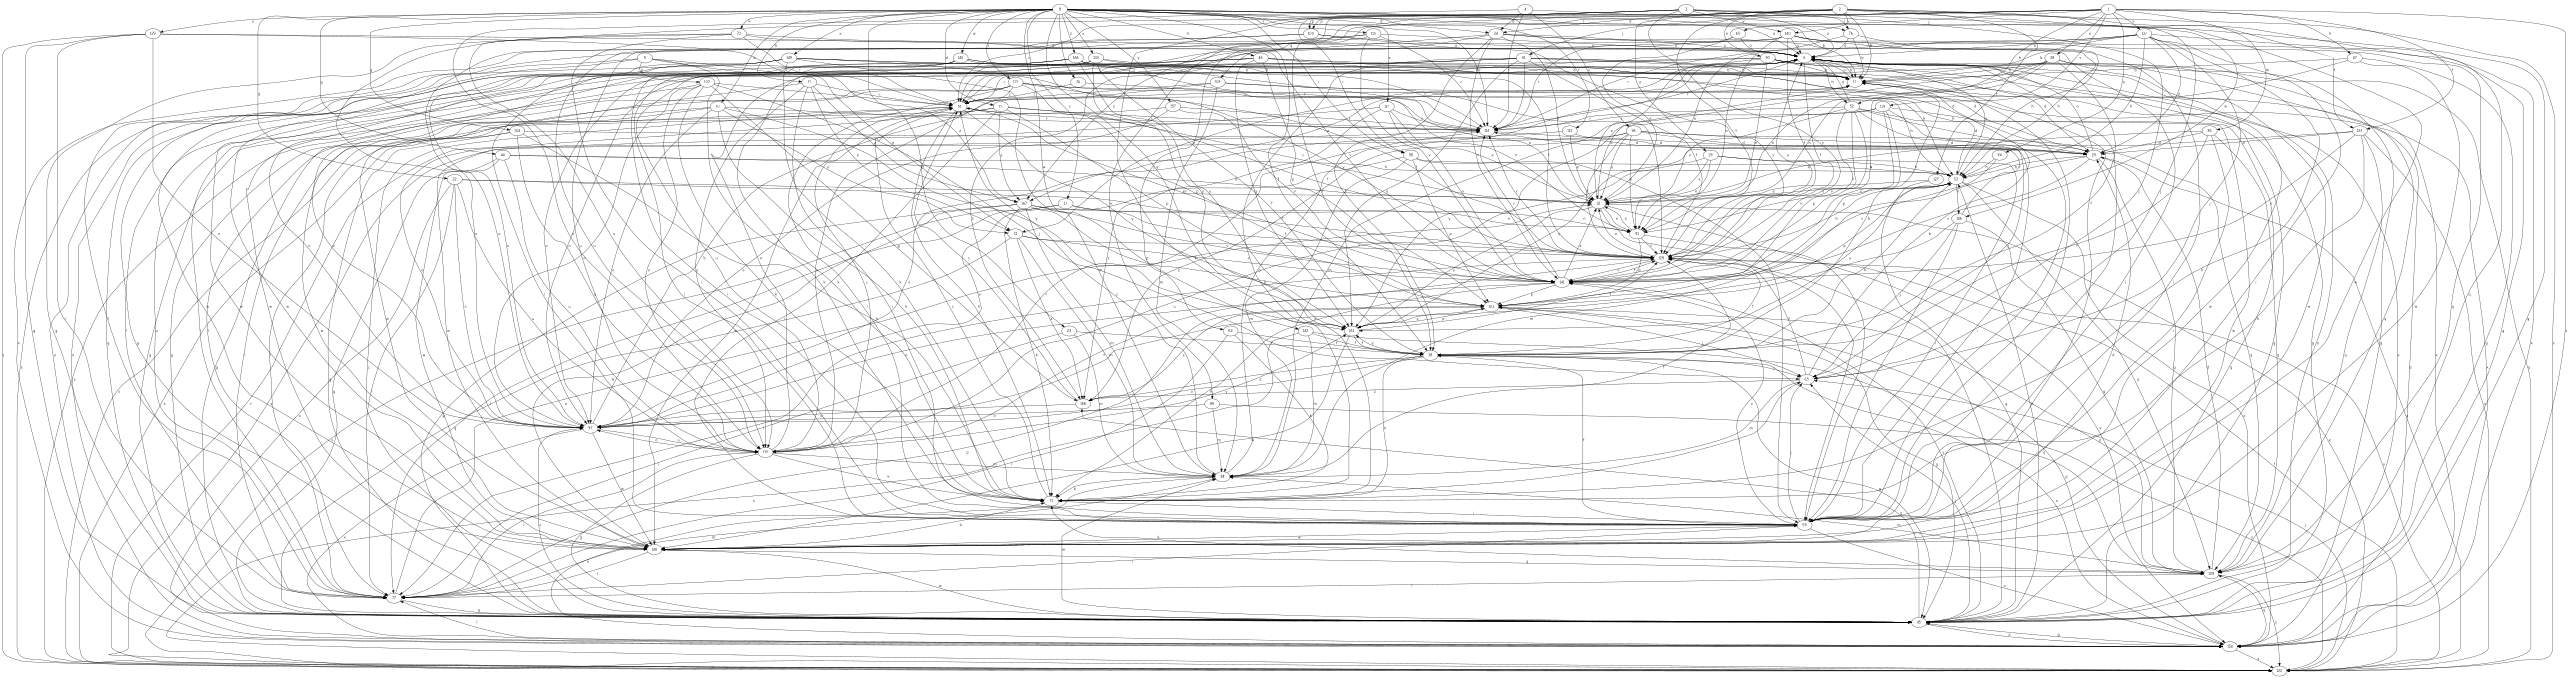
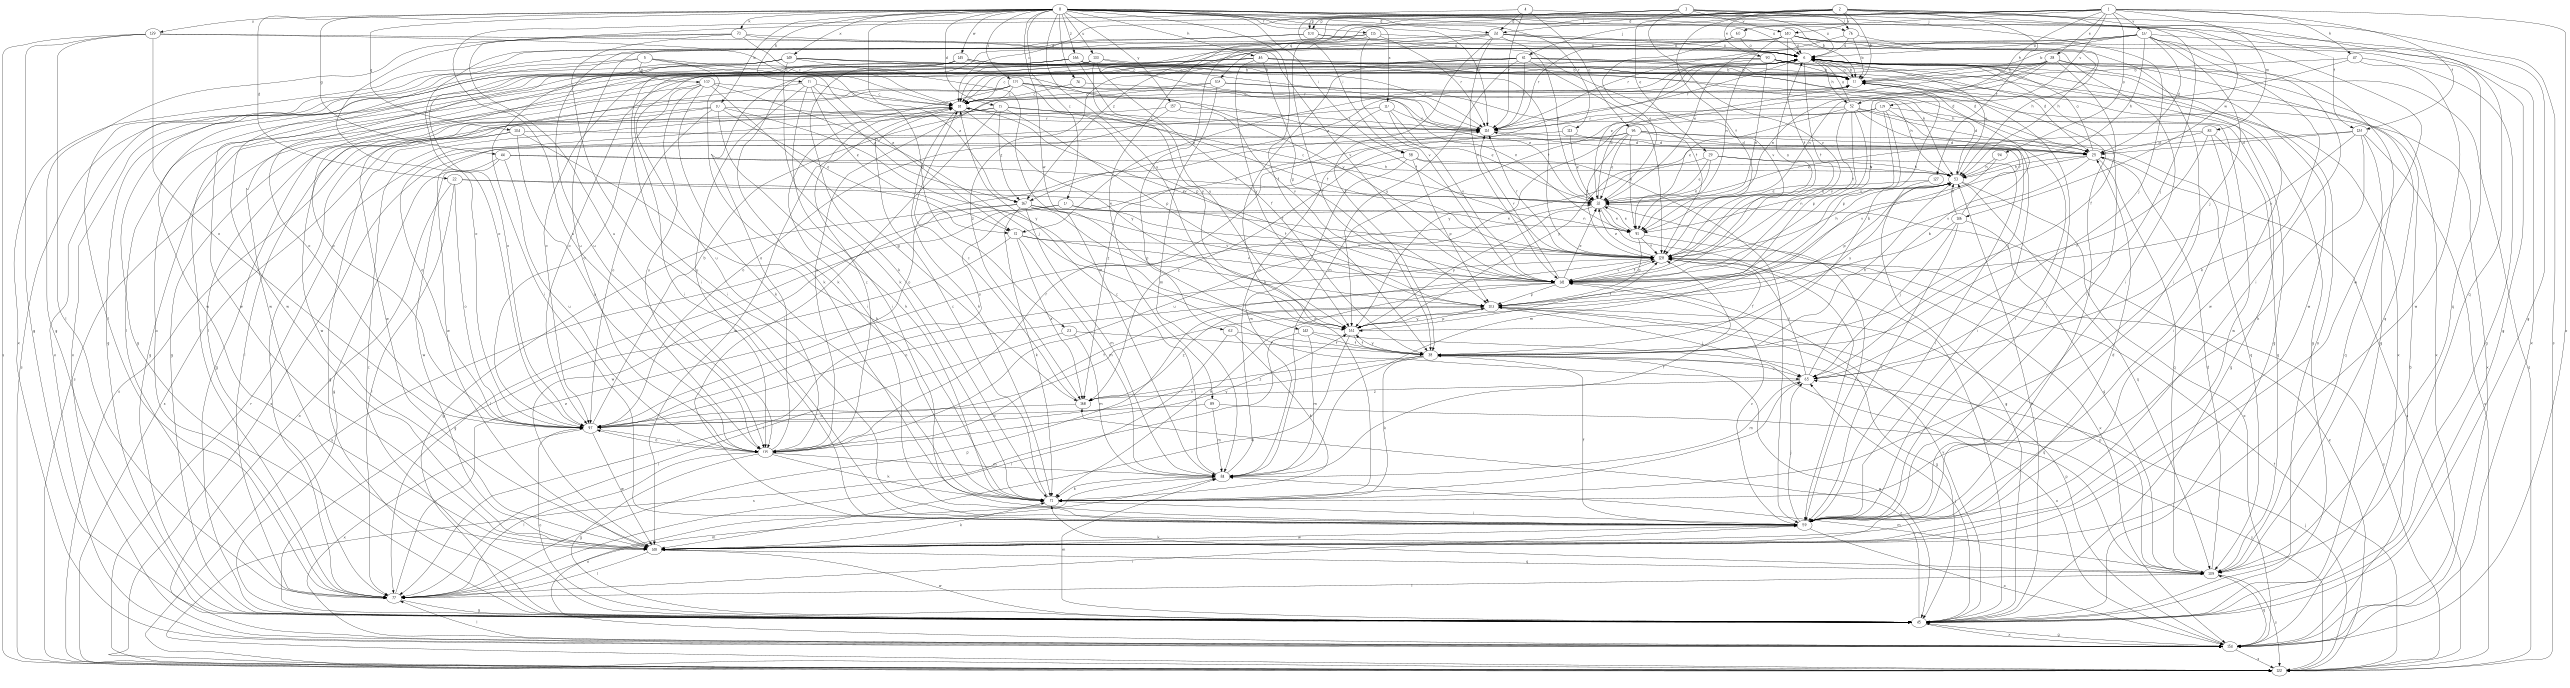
(1130, 188) -> (997, 51)
(1958, 198) -> (1953, 201)
(562, 353) -> none
